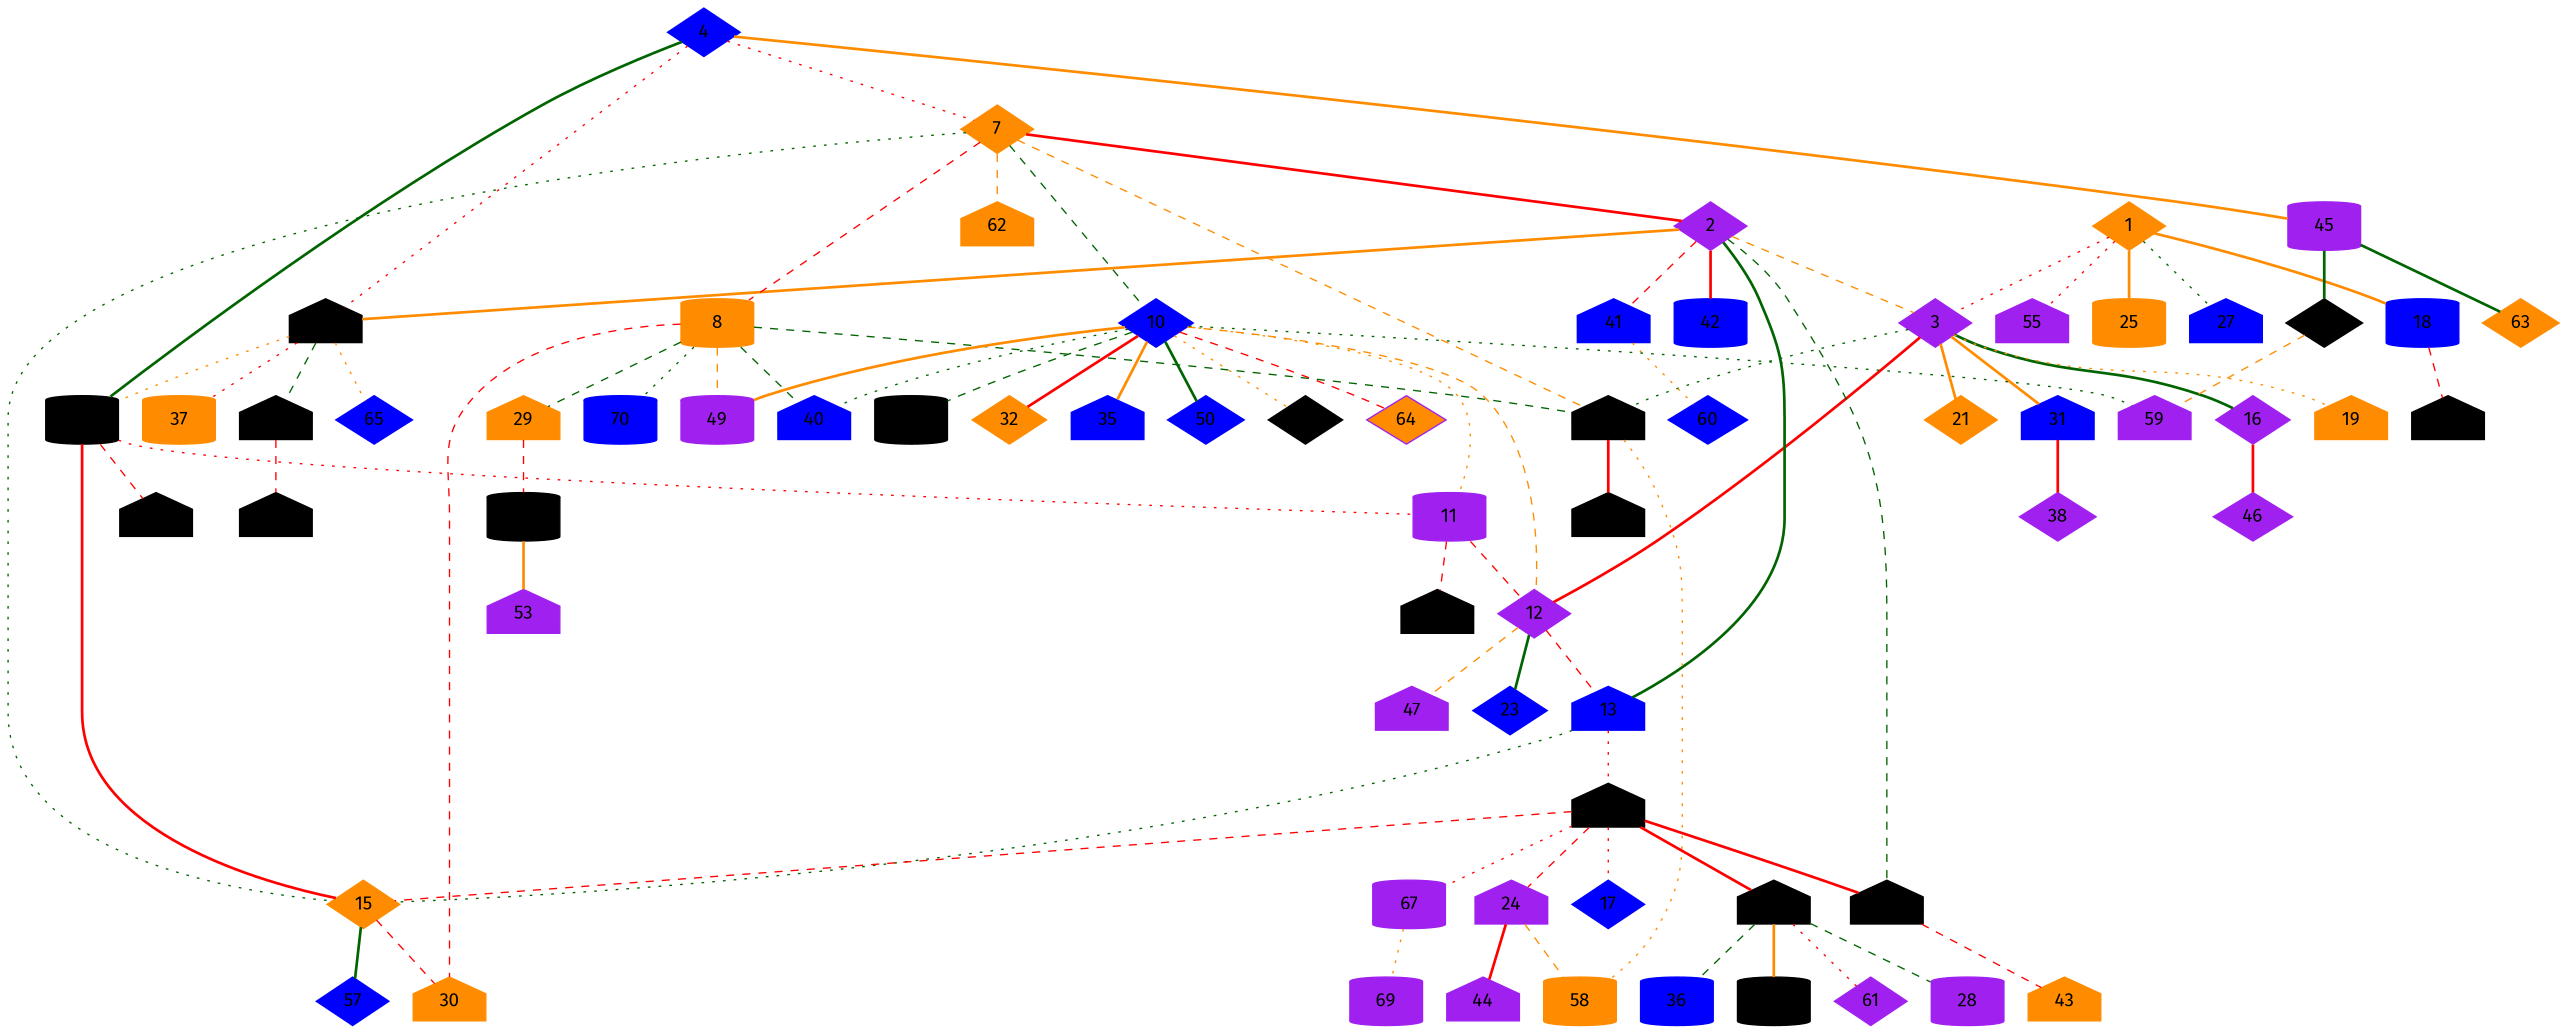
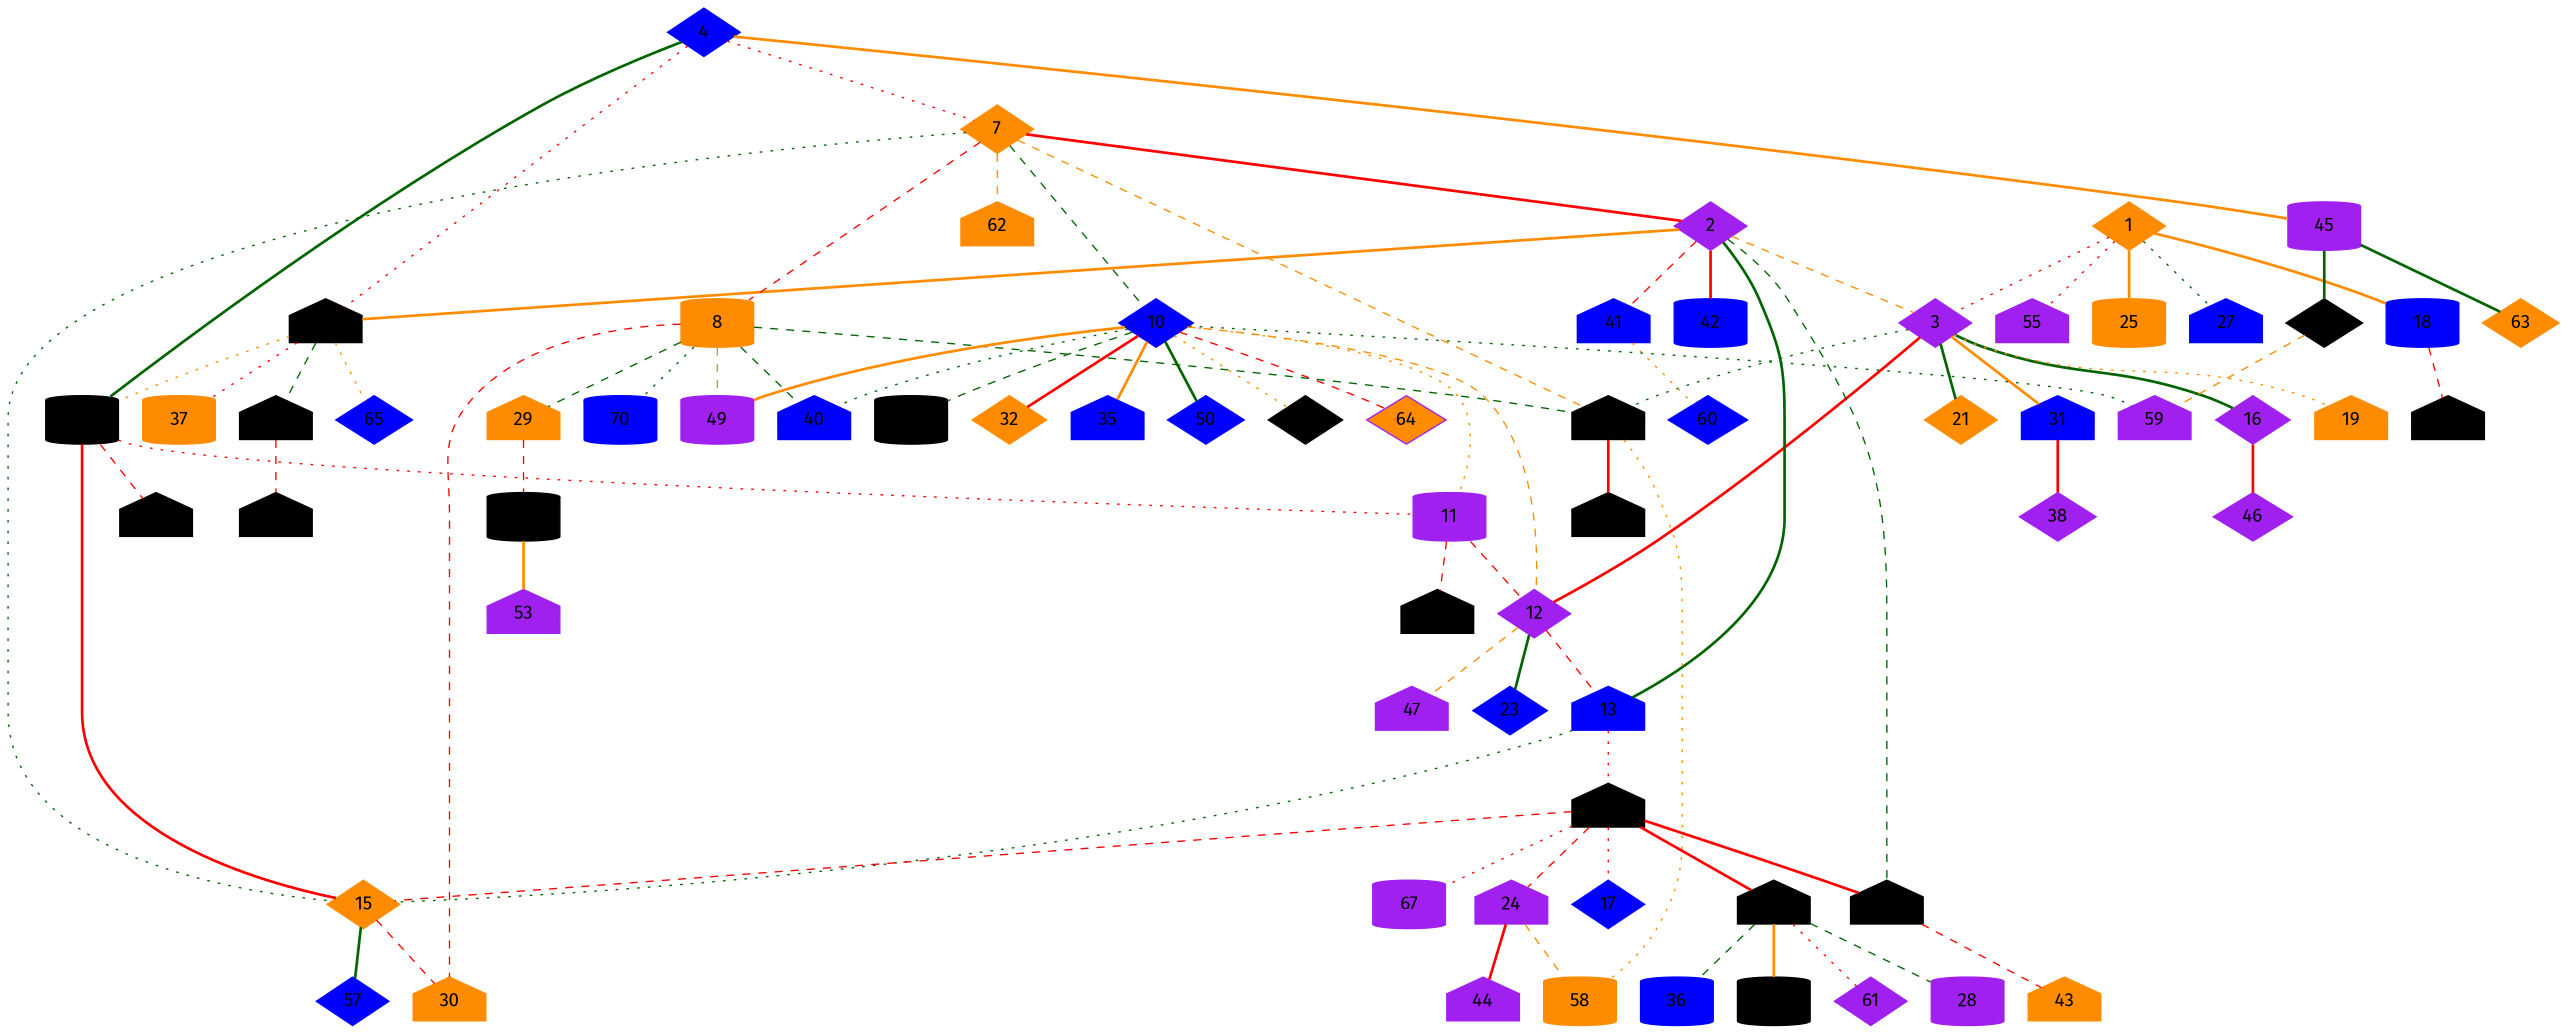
(1947, 367) -> (1947, 367)
(1386, 1001) -> none
